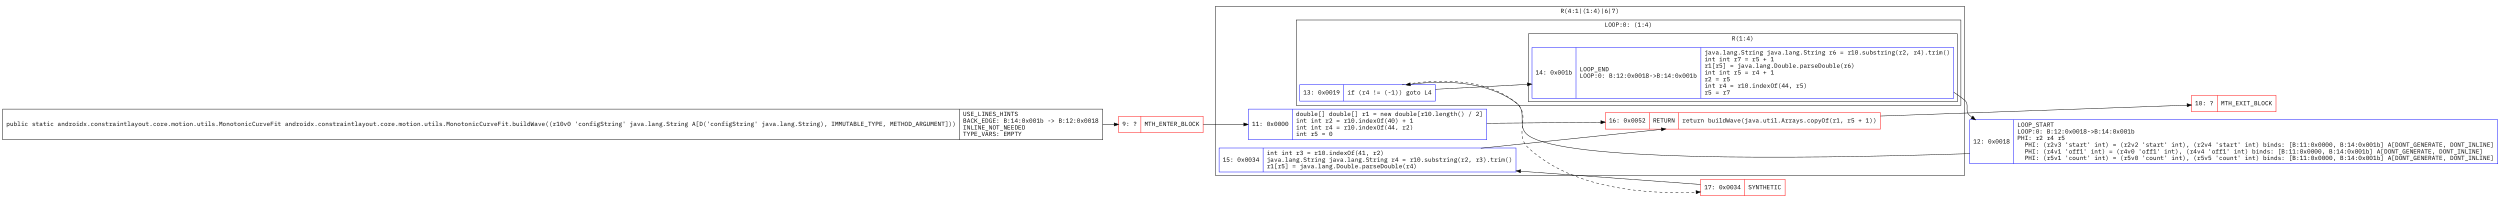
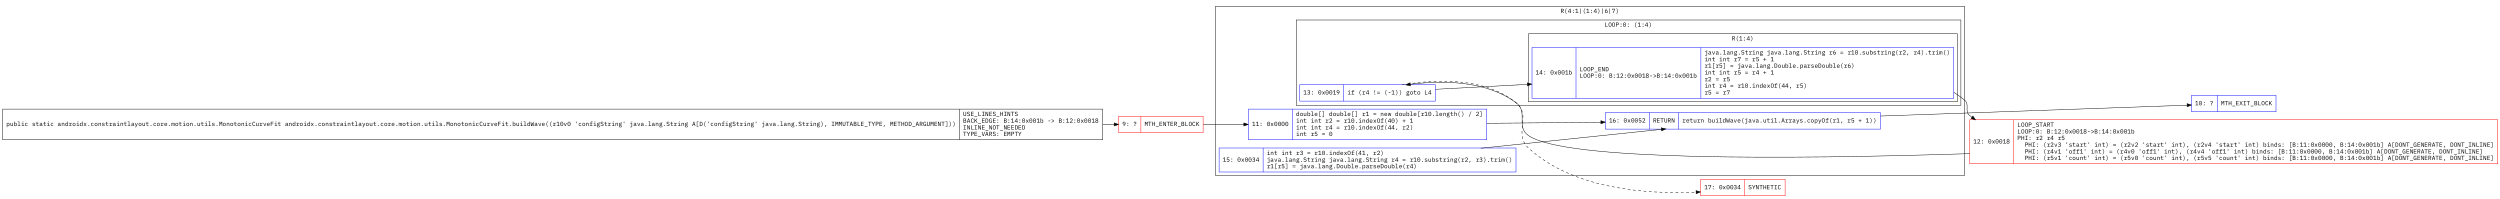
(2234, 104) -> (2234, 104)
(1743, 121) -> (1743, 121)
(2234, 142) -> (2234, 142)
(1620, 179) -> none
